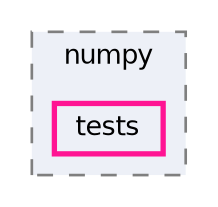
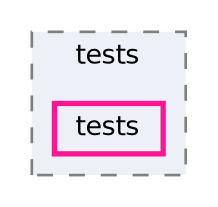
(109, 57) -> (109, 57)
